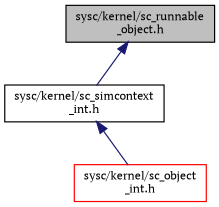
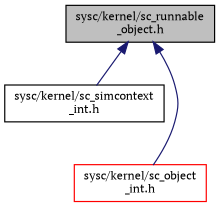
(116, 148) -> (177, 109)
